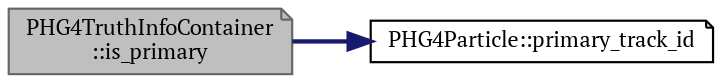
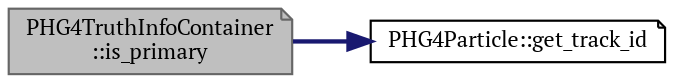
(542, 41) -> (518, 41)
